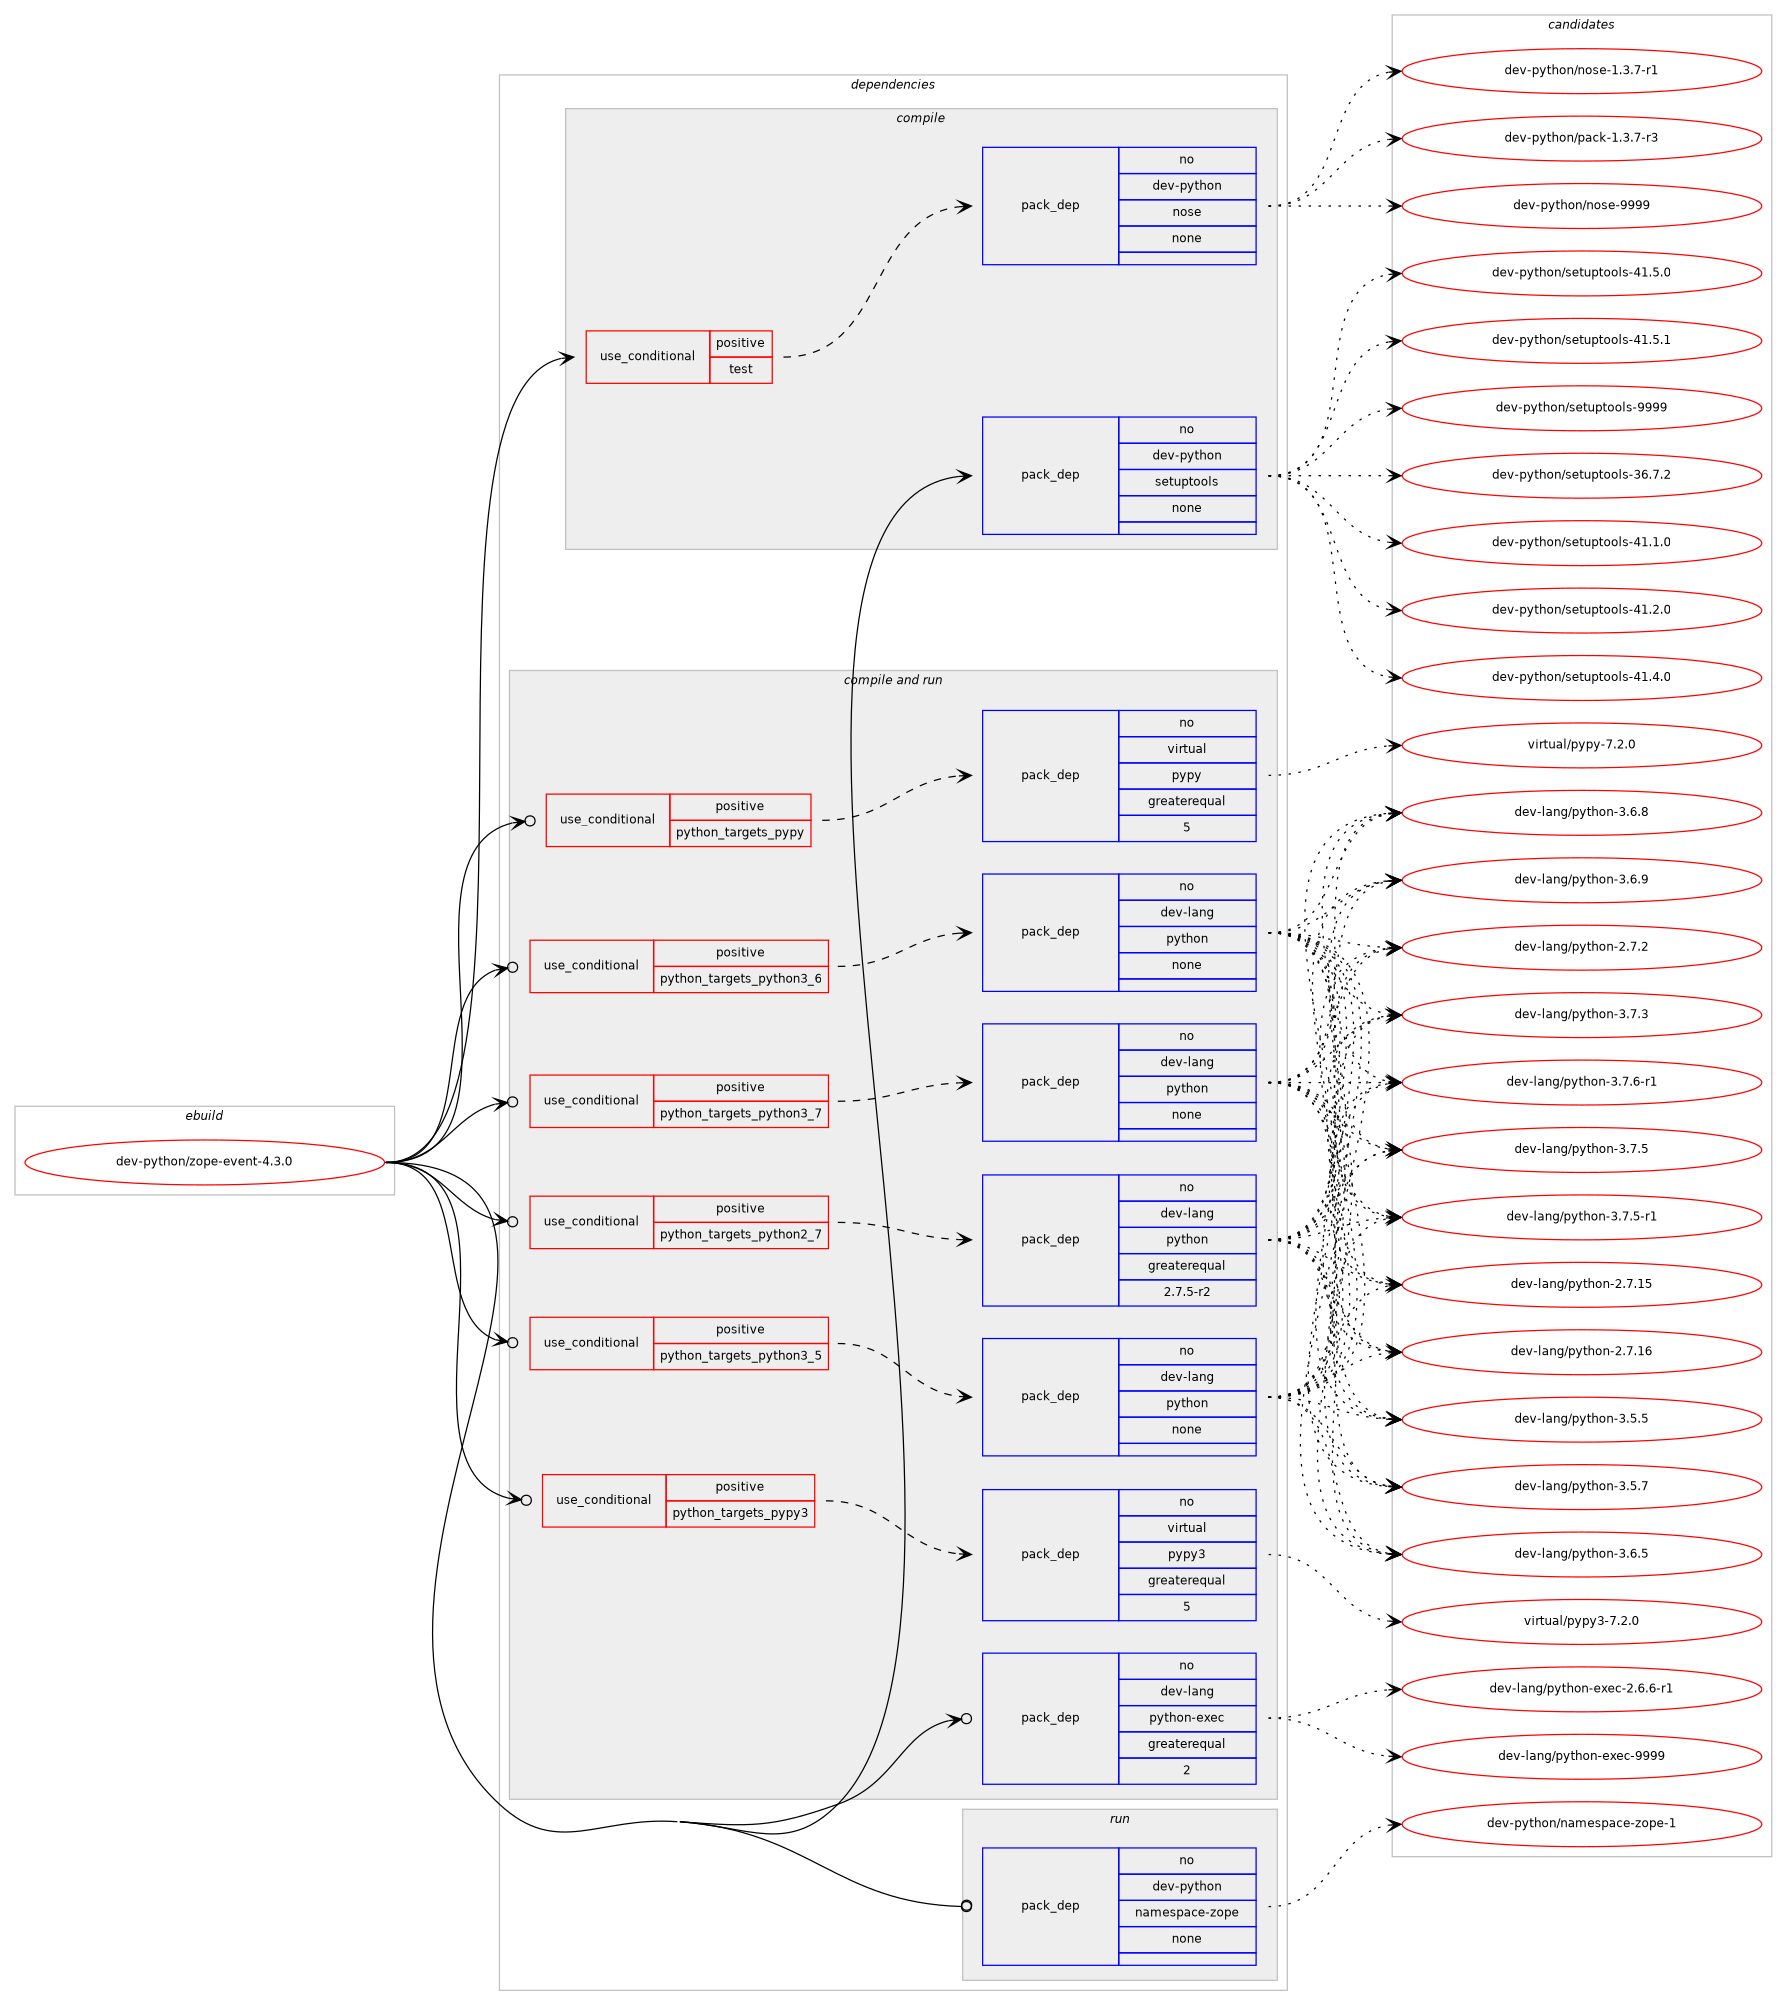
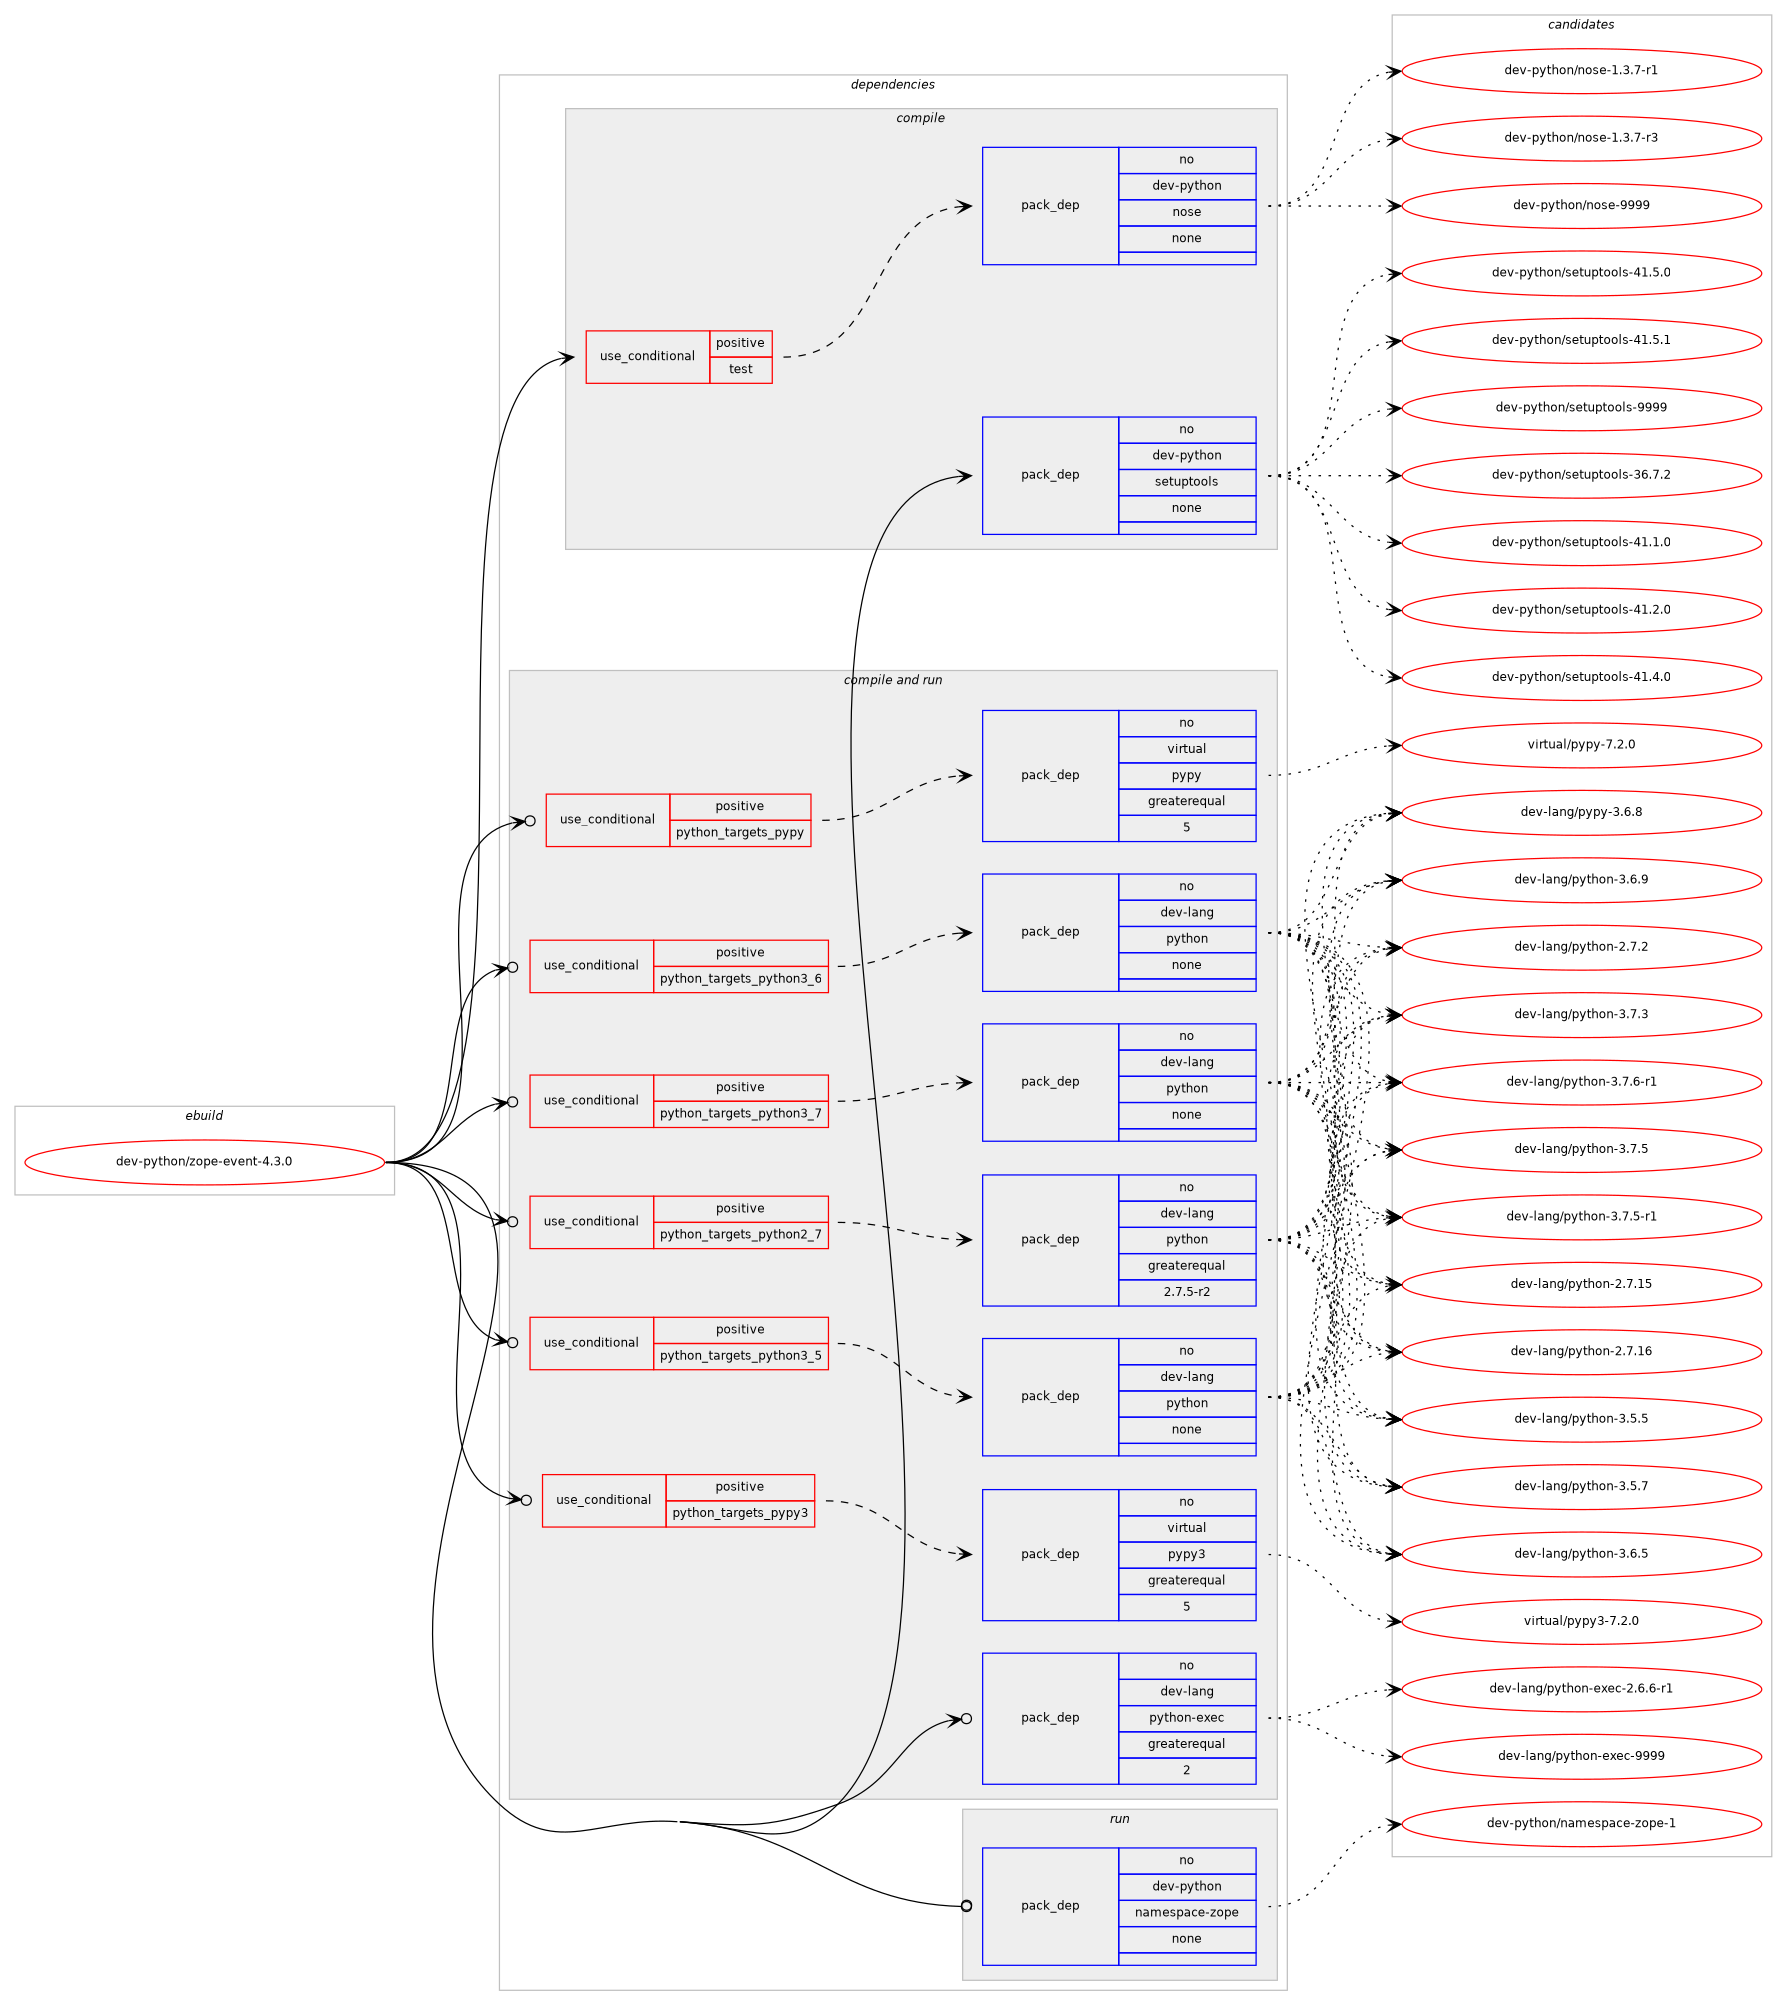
(1582, 139) -> (1582, 139)
(1582, 813) -> (1582, 813)
